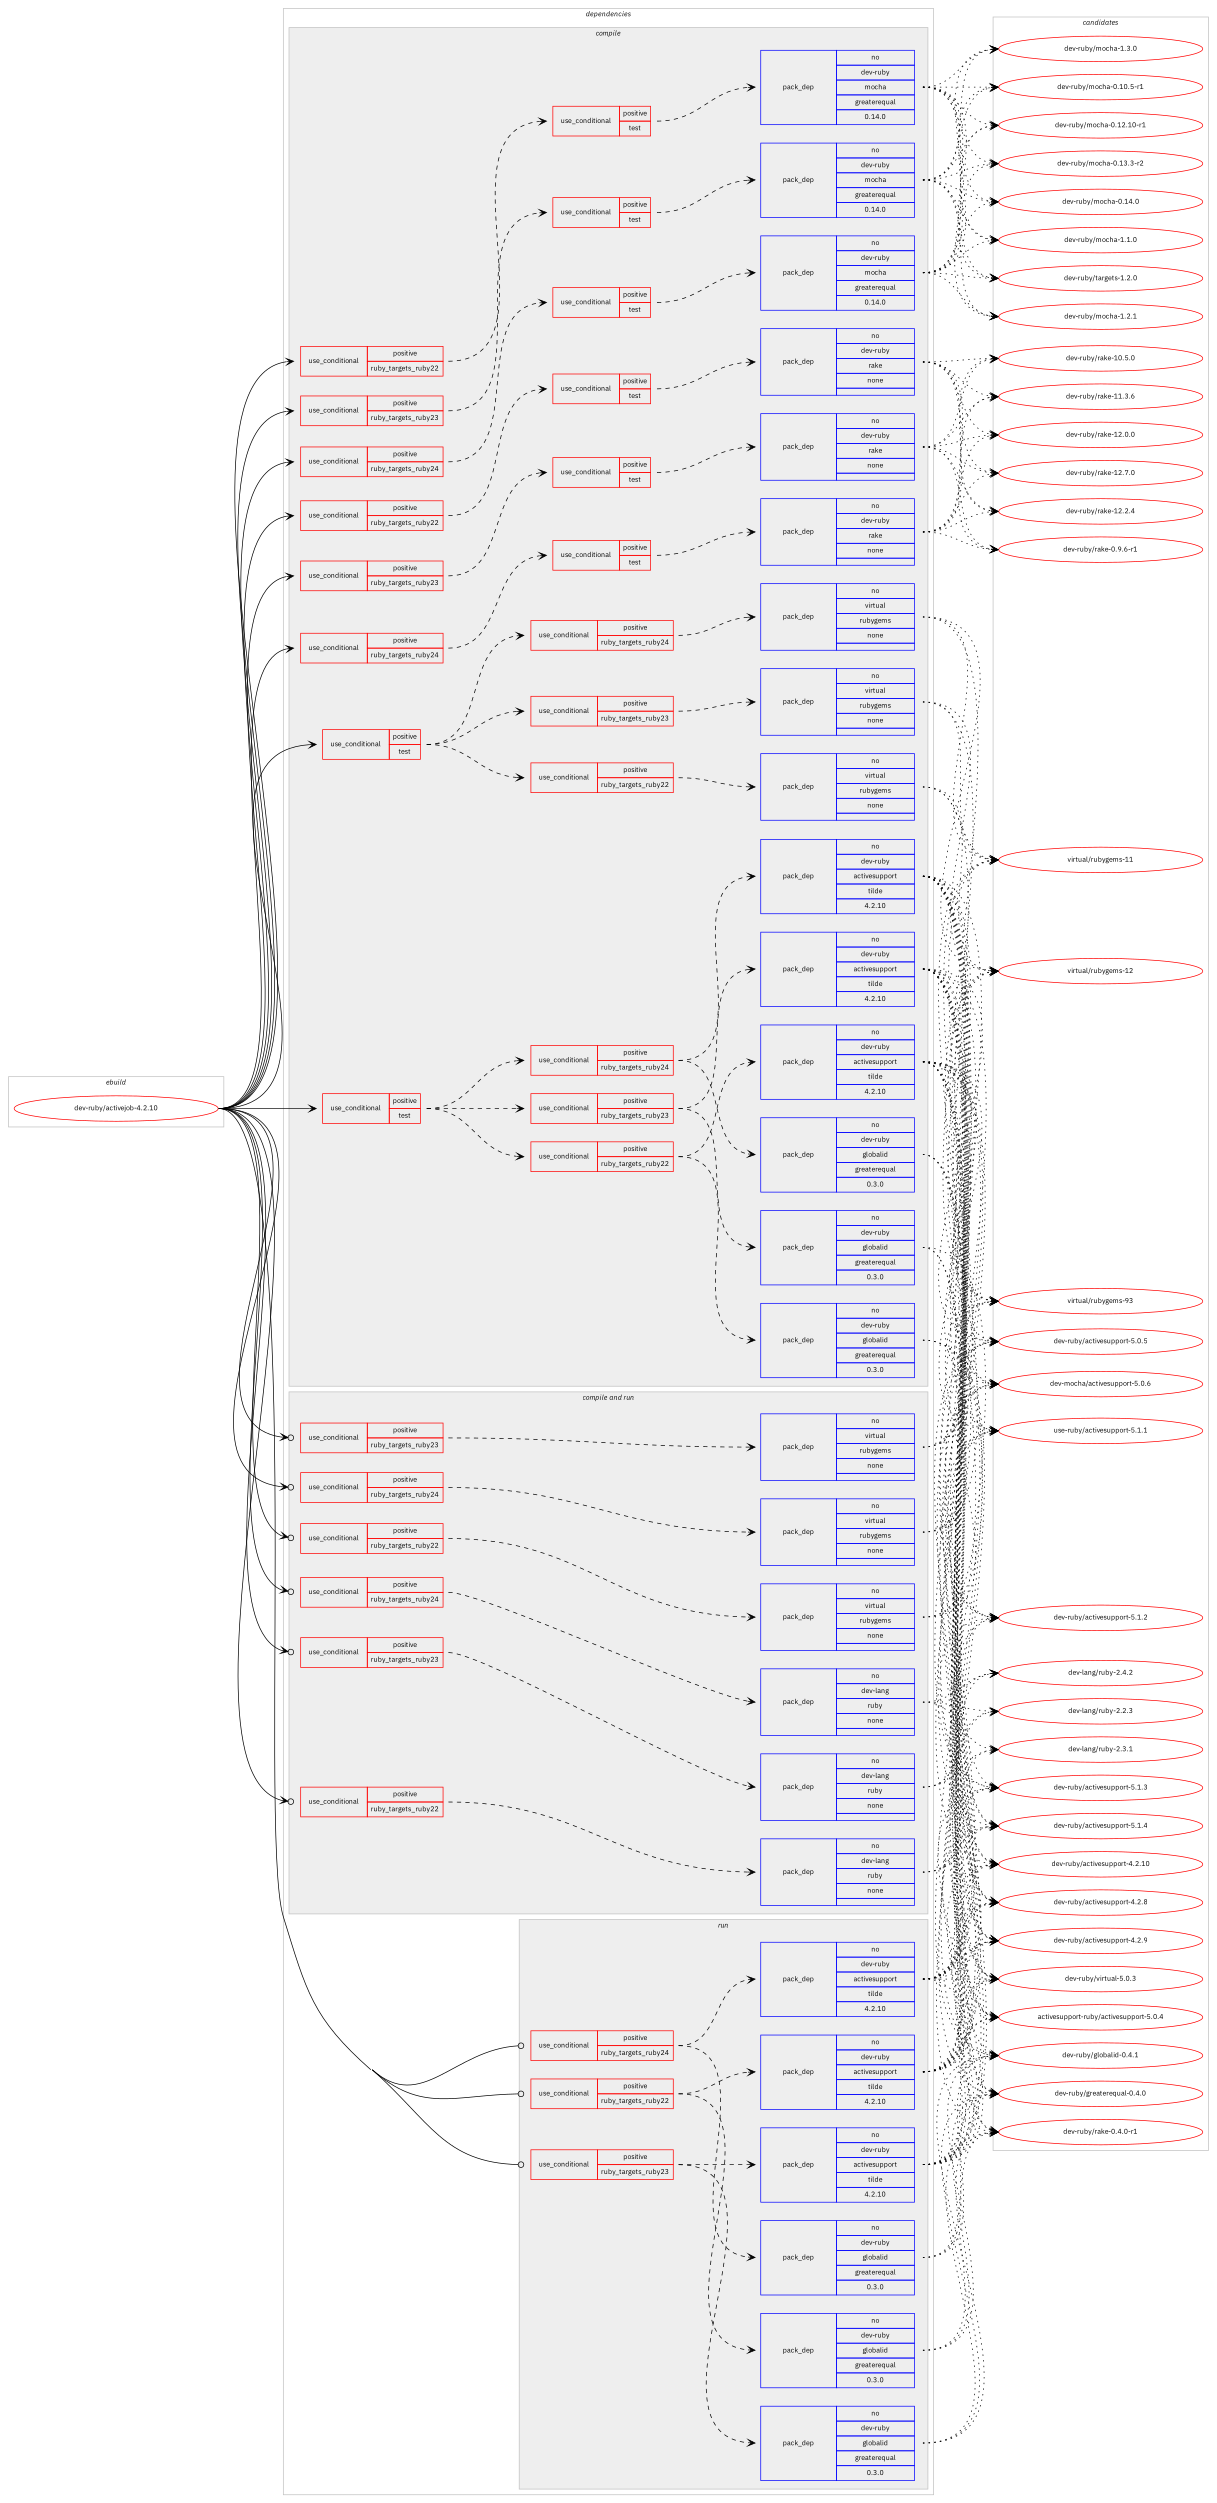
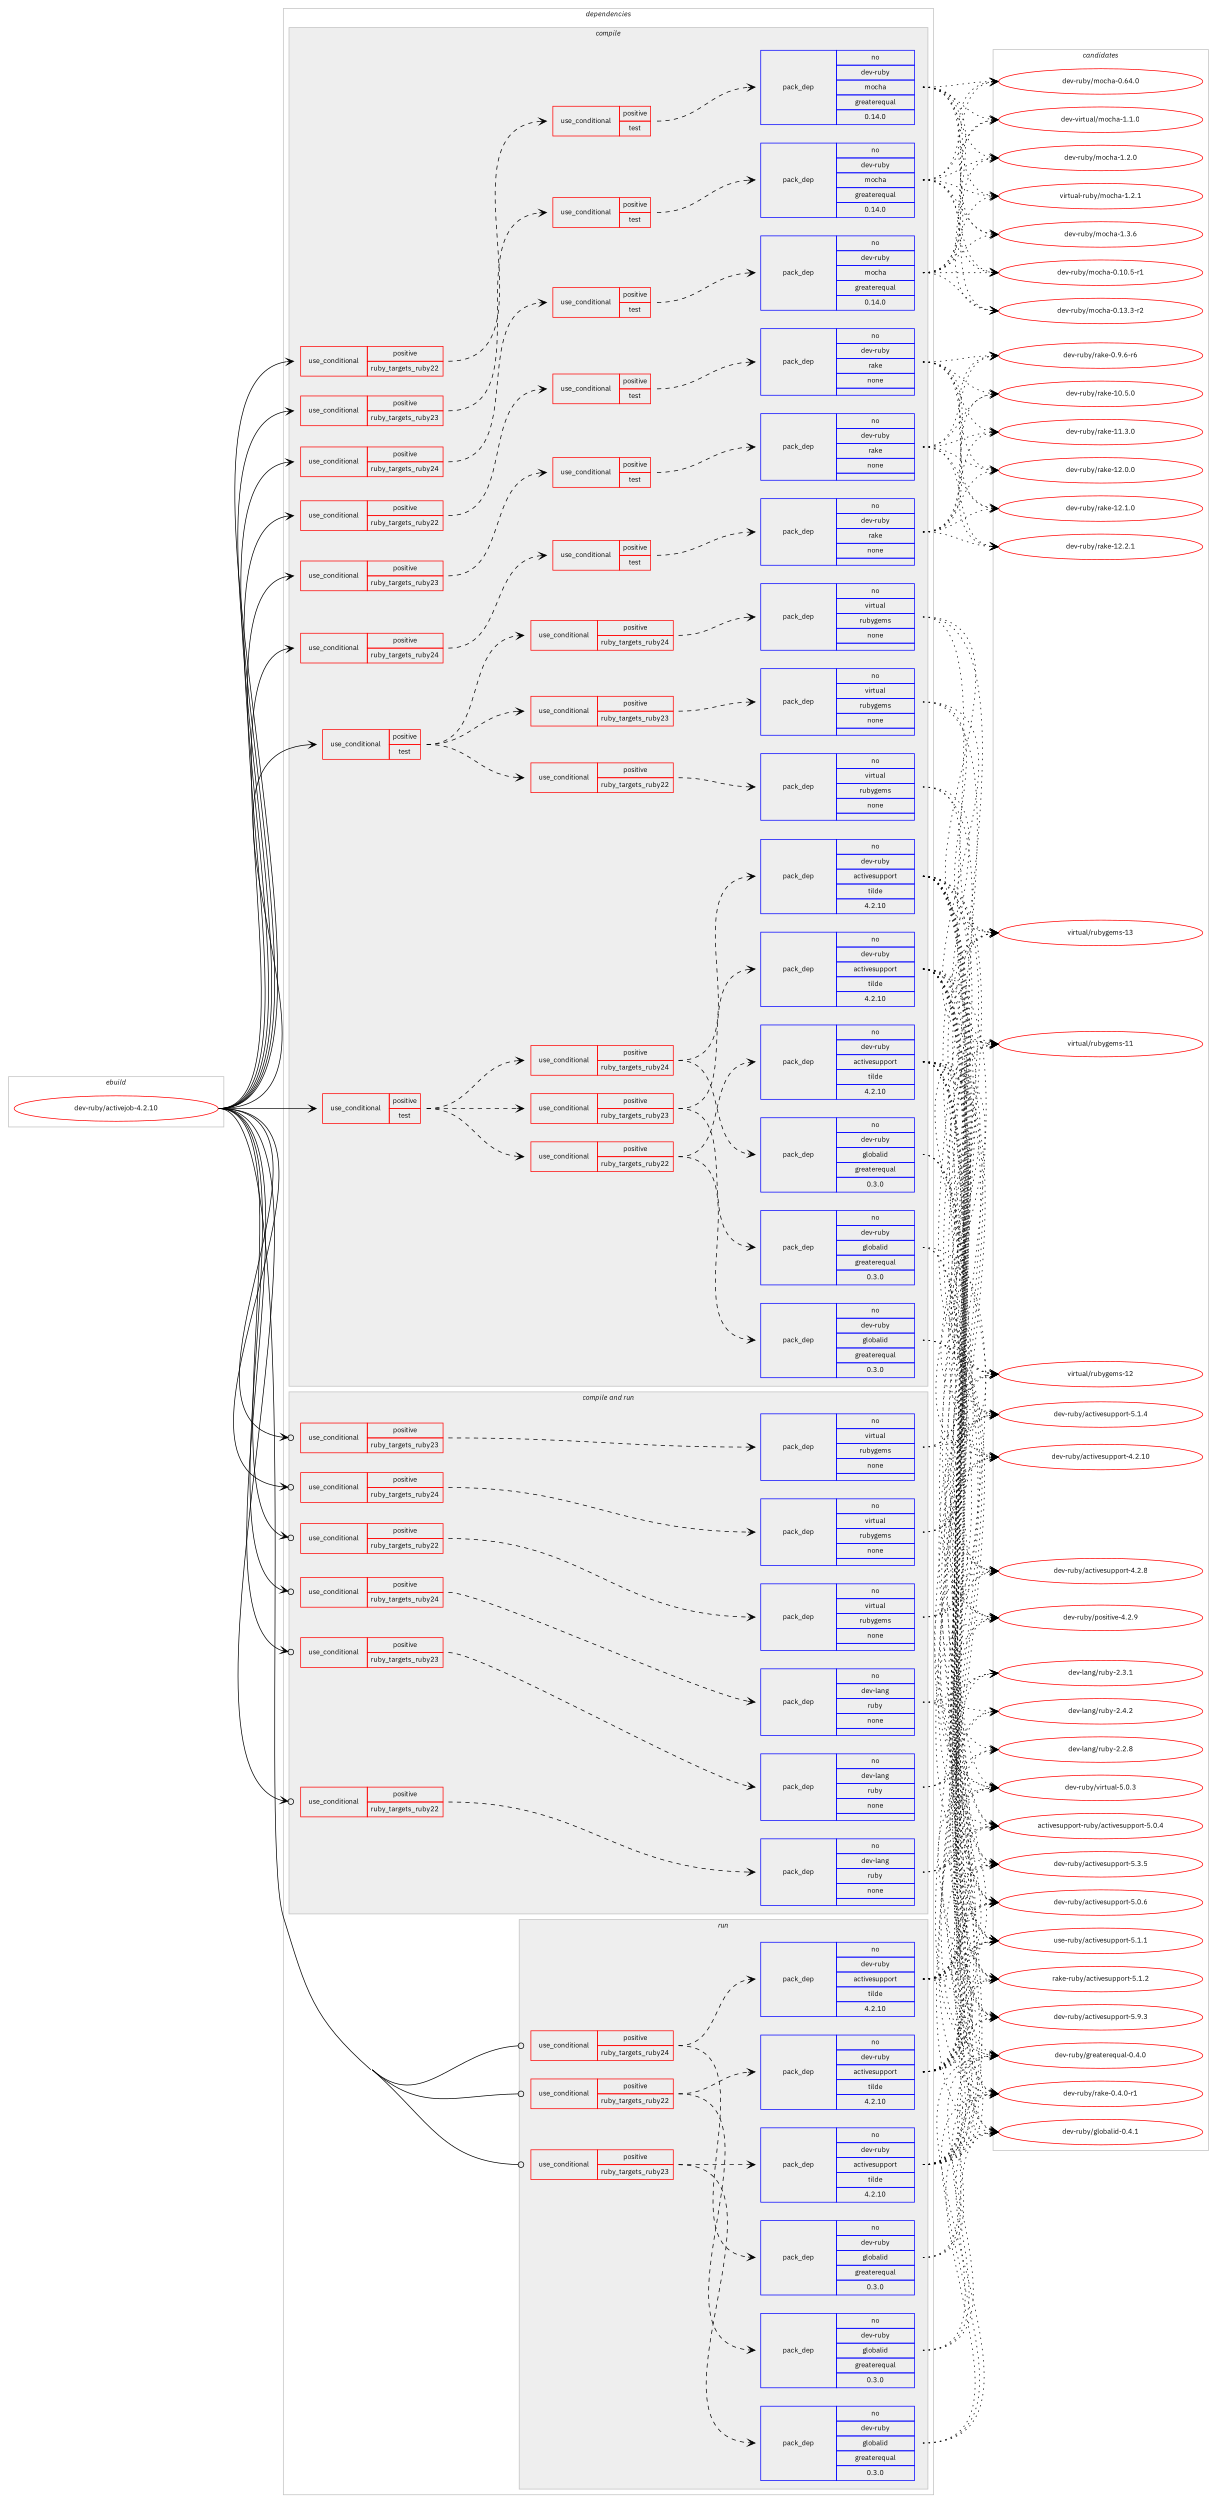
(1101, 49) -> (1101, 234)
(1101, 125) -> none
(1101, 202) -> (1101, 81)
(1101, 240) -> (1101, 120)
(1101, 278) -> (1101, 158)
(1101, 317) -> (1101, 196)
(1101, 397) -> (1101, 432)
(1101, 473) -> (1101, 509)
(1101, 511) -> (1101, 547)
(1101, 550) -> (1101, 356)
(1101, 1301) -> (1101, 933)
(1101, 1342) -> (1101, 1864)
(1101, 1384) -> (1101, 1903)
(1101, 1618) -> (1101, 1979)
(1101, 1711) -> (1101, 1750)
(1101, 1788) -> (1101, 2017)
(1101, 1941) -> (1101, 1618)
